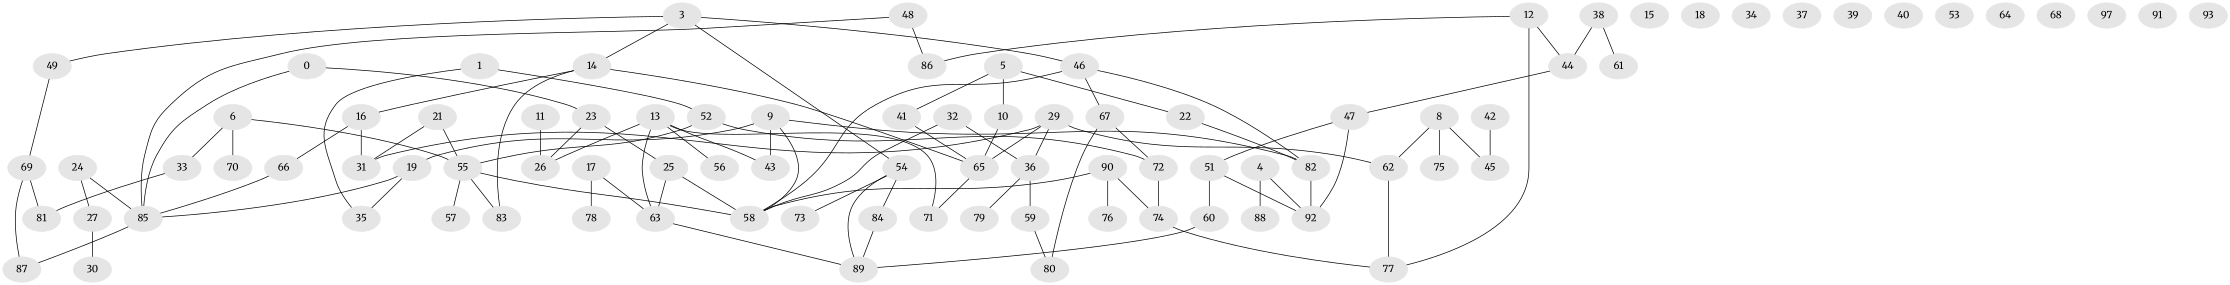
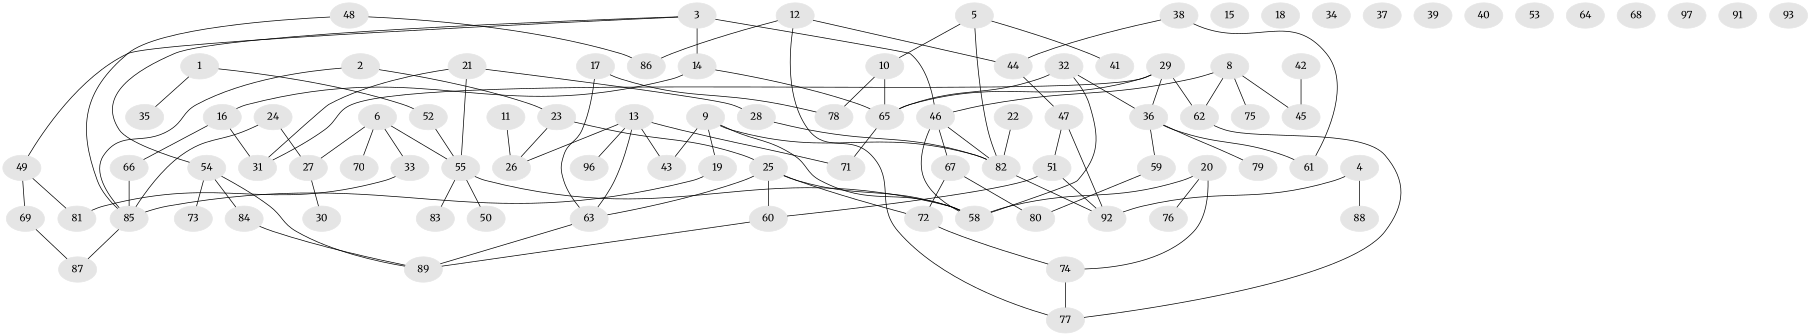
(307, 66) -> (361, 66)
none -> (1116, 91)
none -> (859, 92)
(1098, 93) -> (982, 99)
none -> (756, 117)
(507, 120) -> none
(923, 139) -> (844, 196)
none -> (343, 143)
none -> (1229, 143)
(951, 149) -> (974, 92)
(720, 168) -> (589, 168)
(1108, 168) -> (1207, 168)
(34, 193) -> (49, 193)
(387, 193) -> none
none -> (768, 193)
(451, 219) -> (486, 219)
